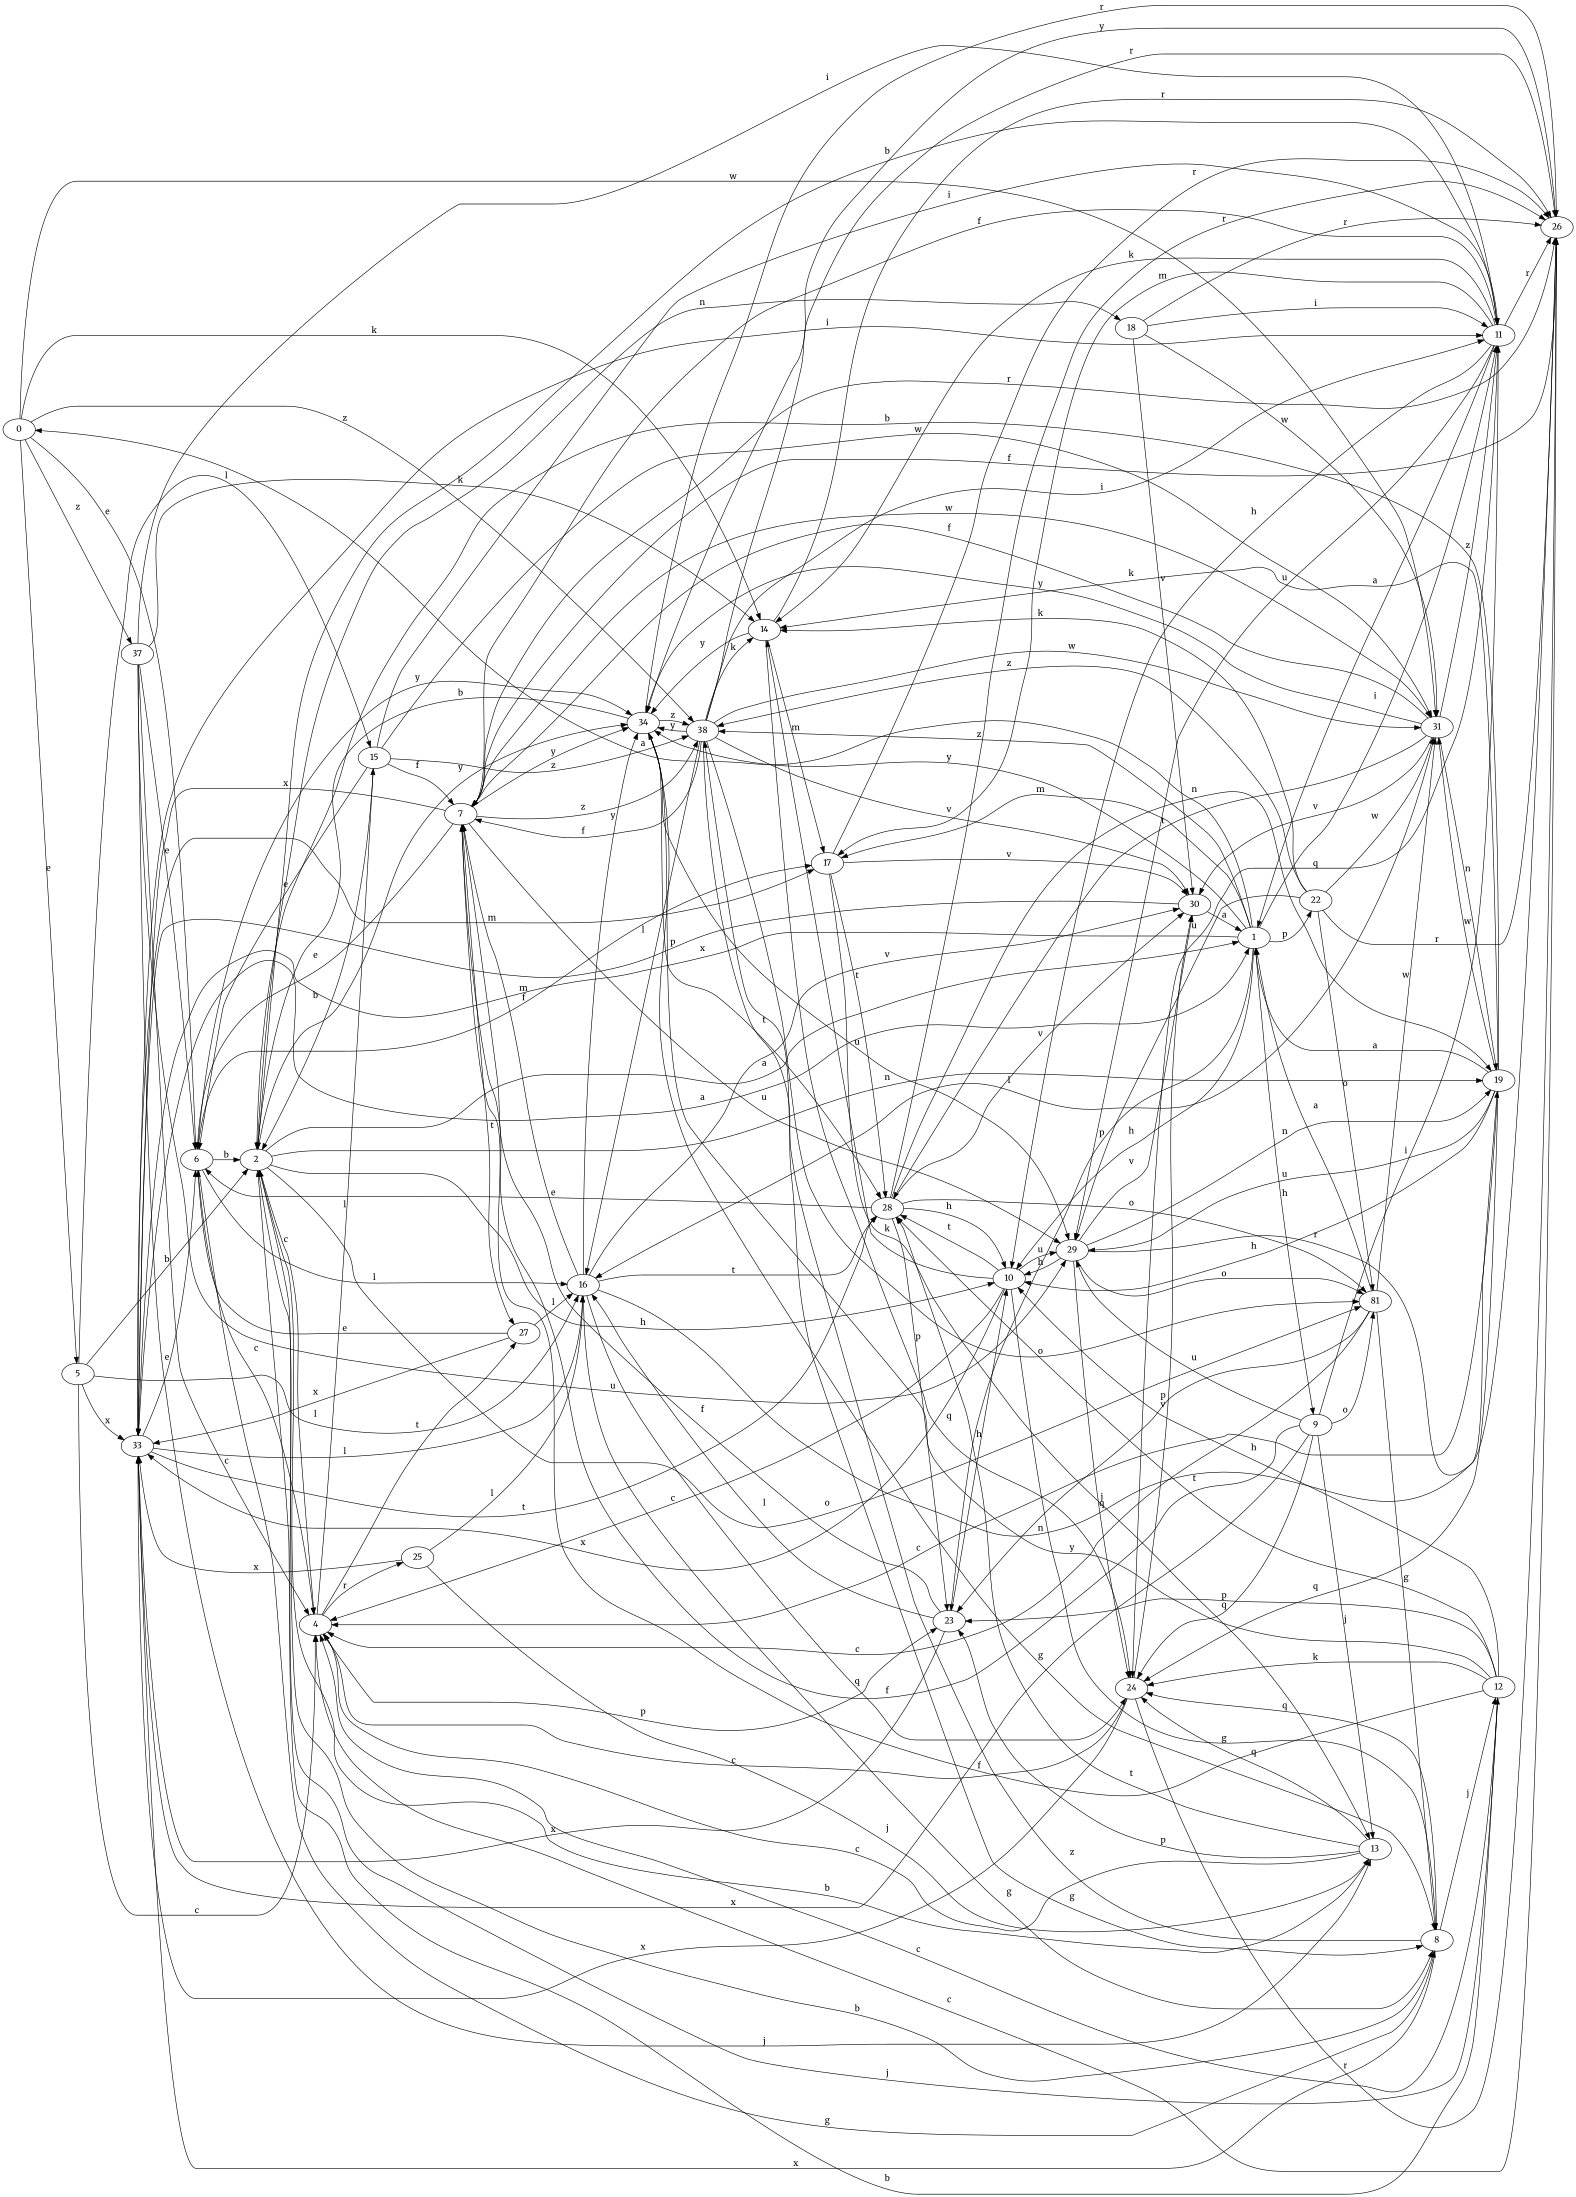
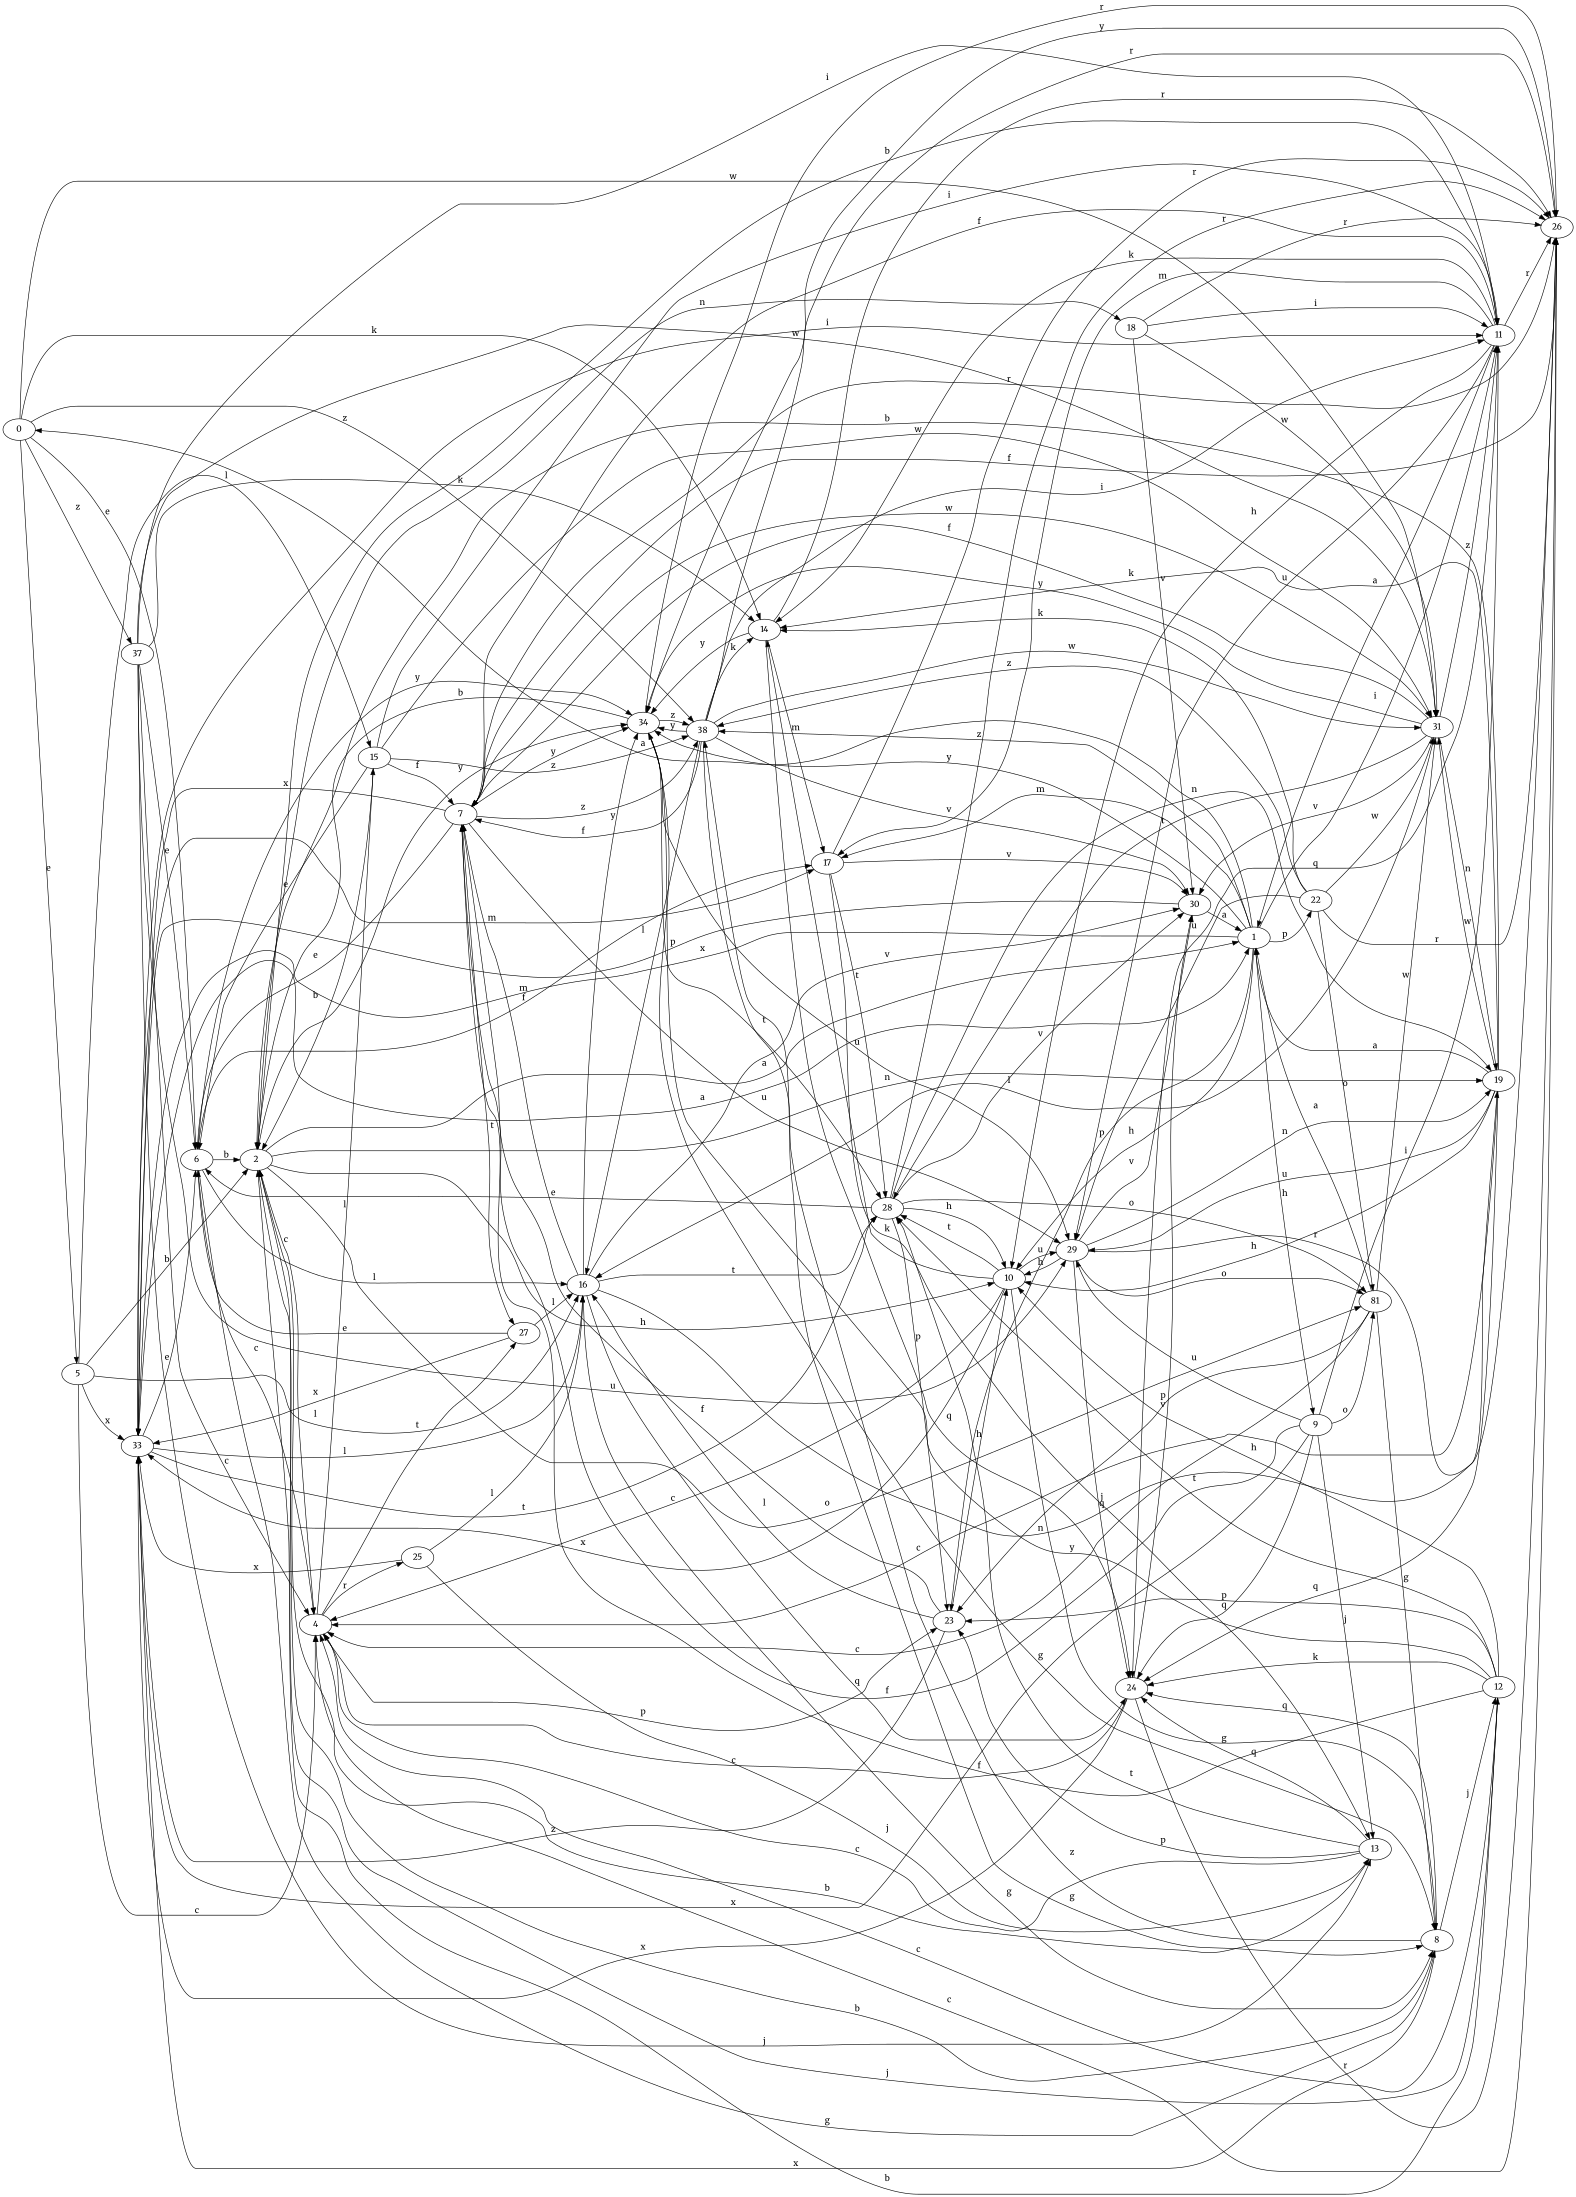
none -> (785, 337)
(836, 1233) -> none
(554, 1830) -> (554, 1830)
